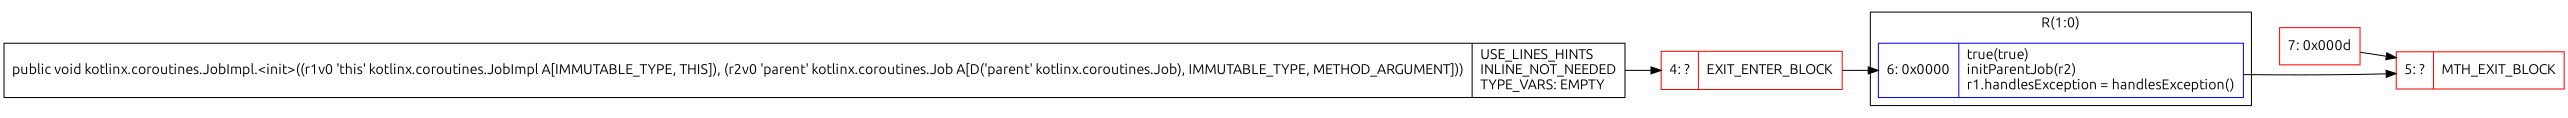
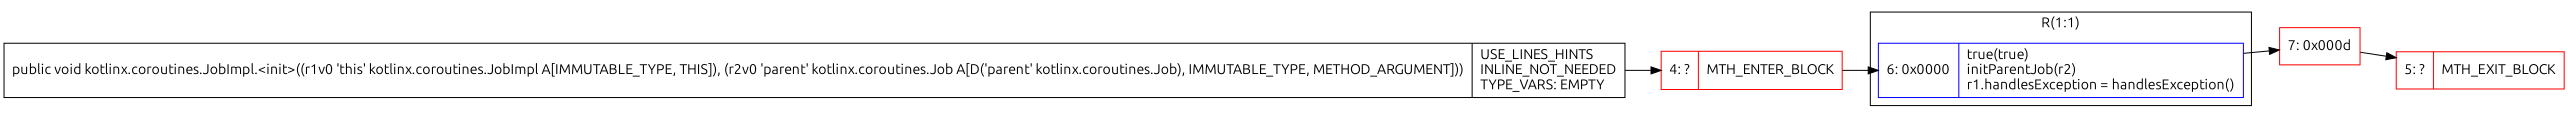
(2061, 24) -> (2061, 24)
(1770, 70) -> (1770, 70)
(2315, 75) -> (2258, 52)
